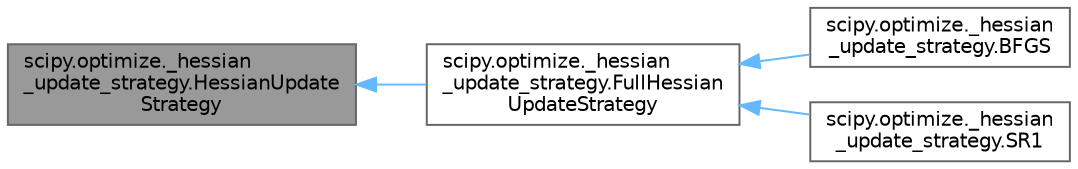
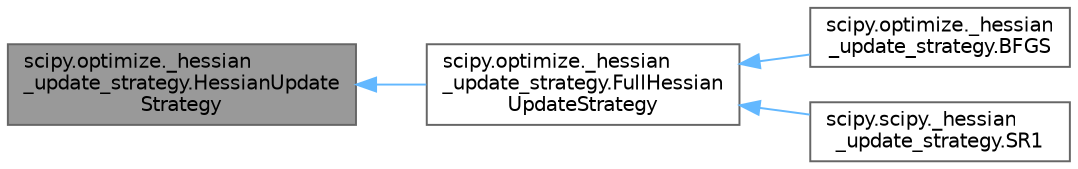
(940, 132) -> (940, 132)
